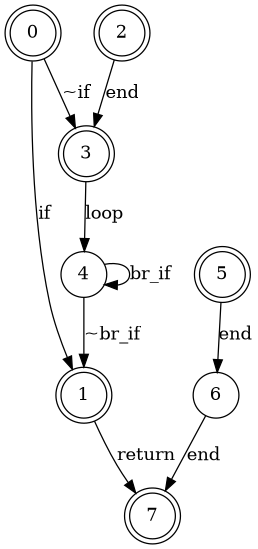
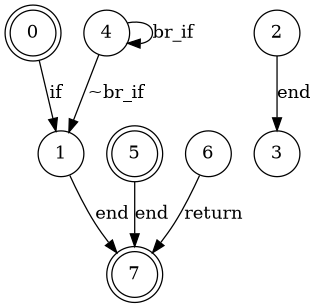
(122, 33) -> (277, 33)
(57, 88) -> none
(86, 154) -> (277, 154)
(85, 210) -> none
(219, 331) -> (135, 208)
(84, 395) -> (61, 154)
(146, 456) -> (112, 214)
(204, 456) -> (214, 214)
